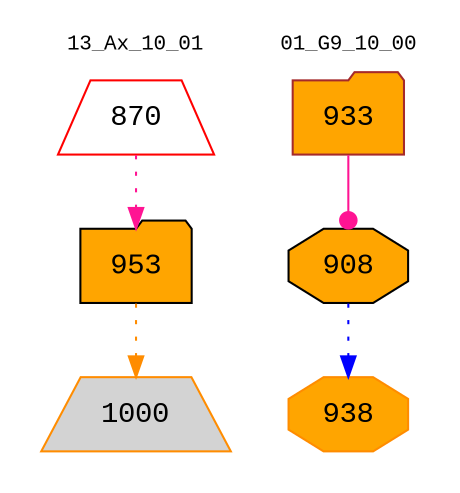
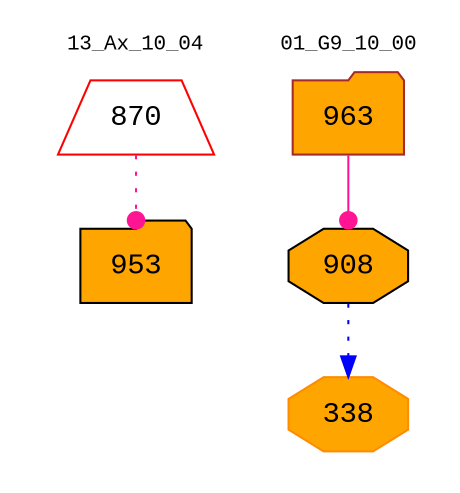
(136, 44) -> (136, 44)
(348, 117) -> (348, 117)
(136, 184) -> (136, 184)
(136, 414) -> none
(348, 414) -> (348, 414)
